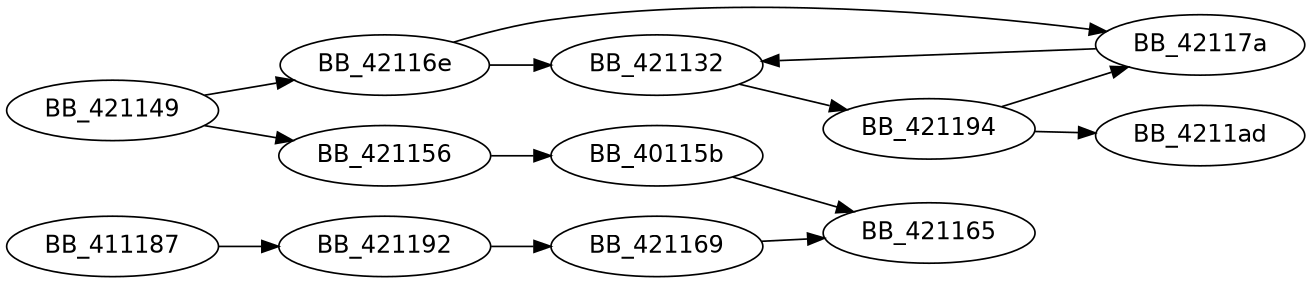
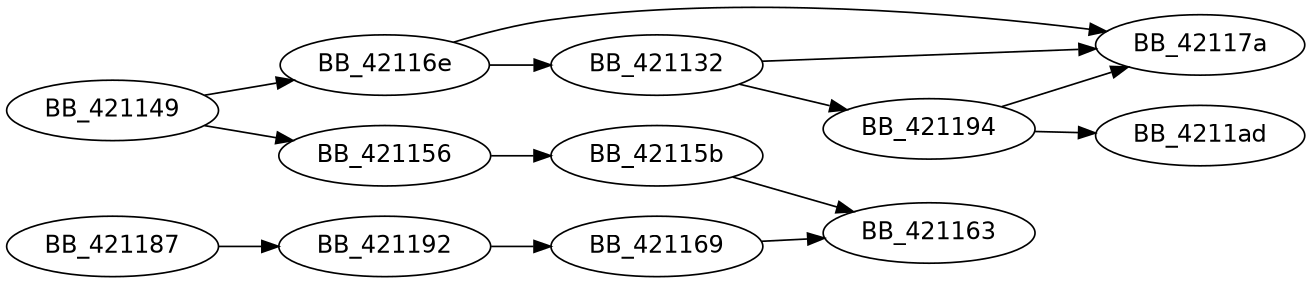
(938, 55) -> (920, 55)
(657, 156) -> (657, 156)
(929, 233) -> (929, 233)
(113, 246) -> (113, 246)
